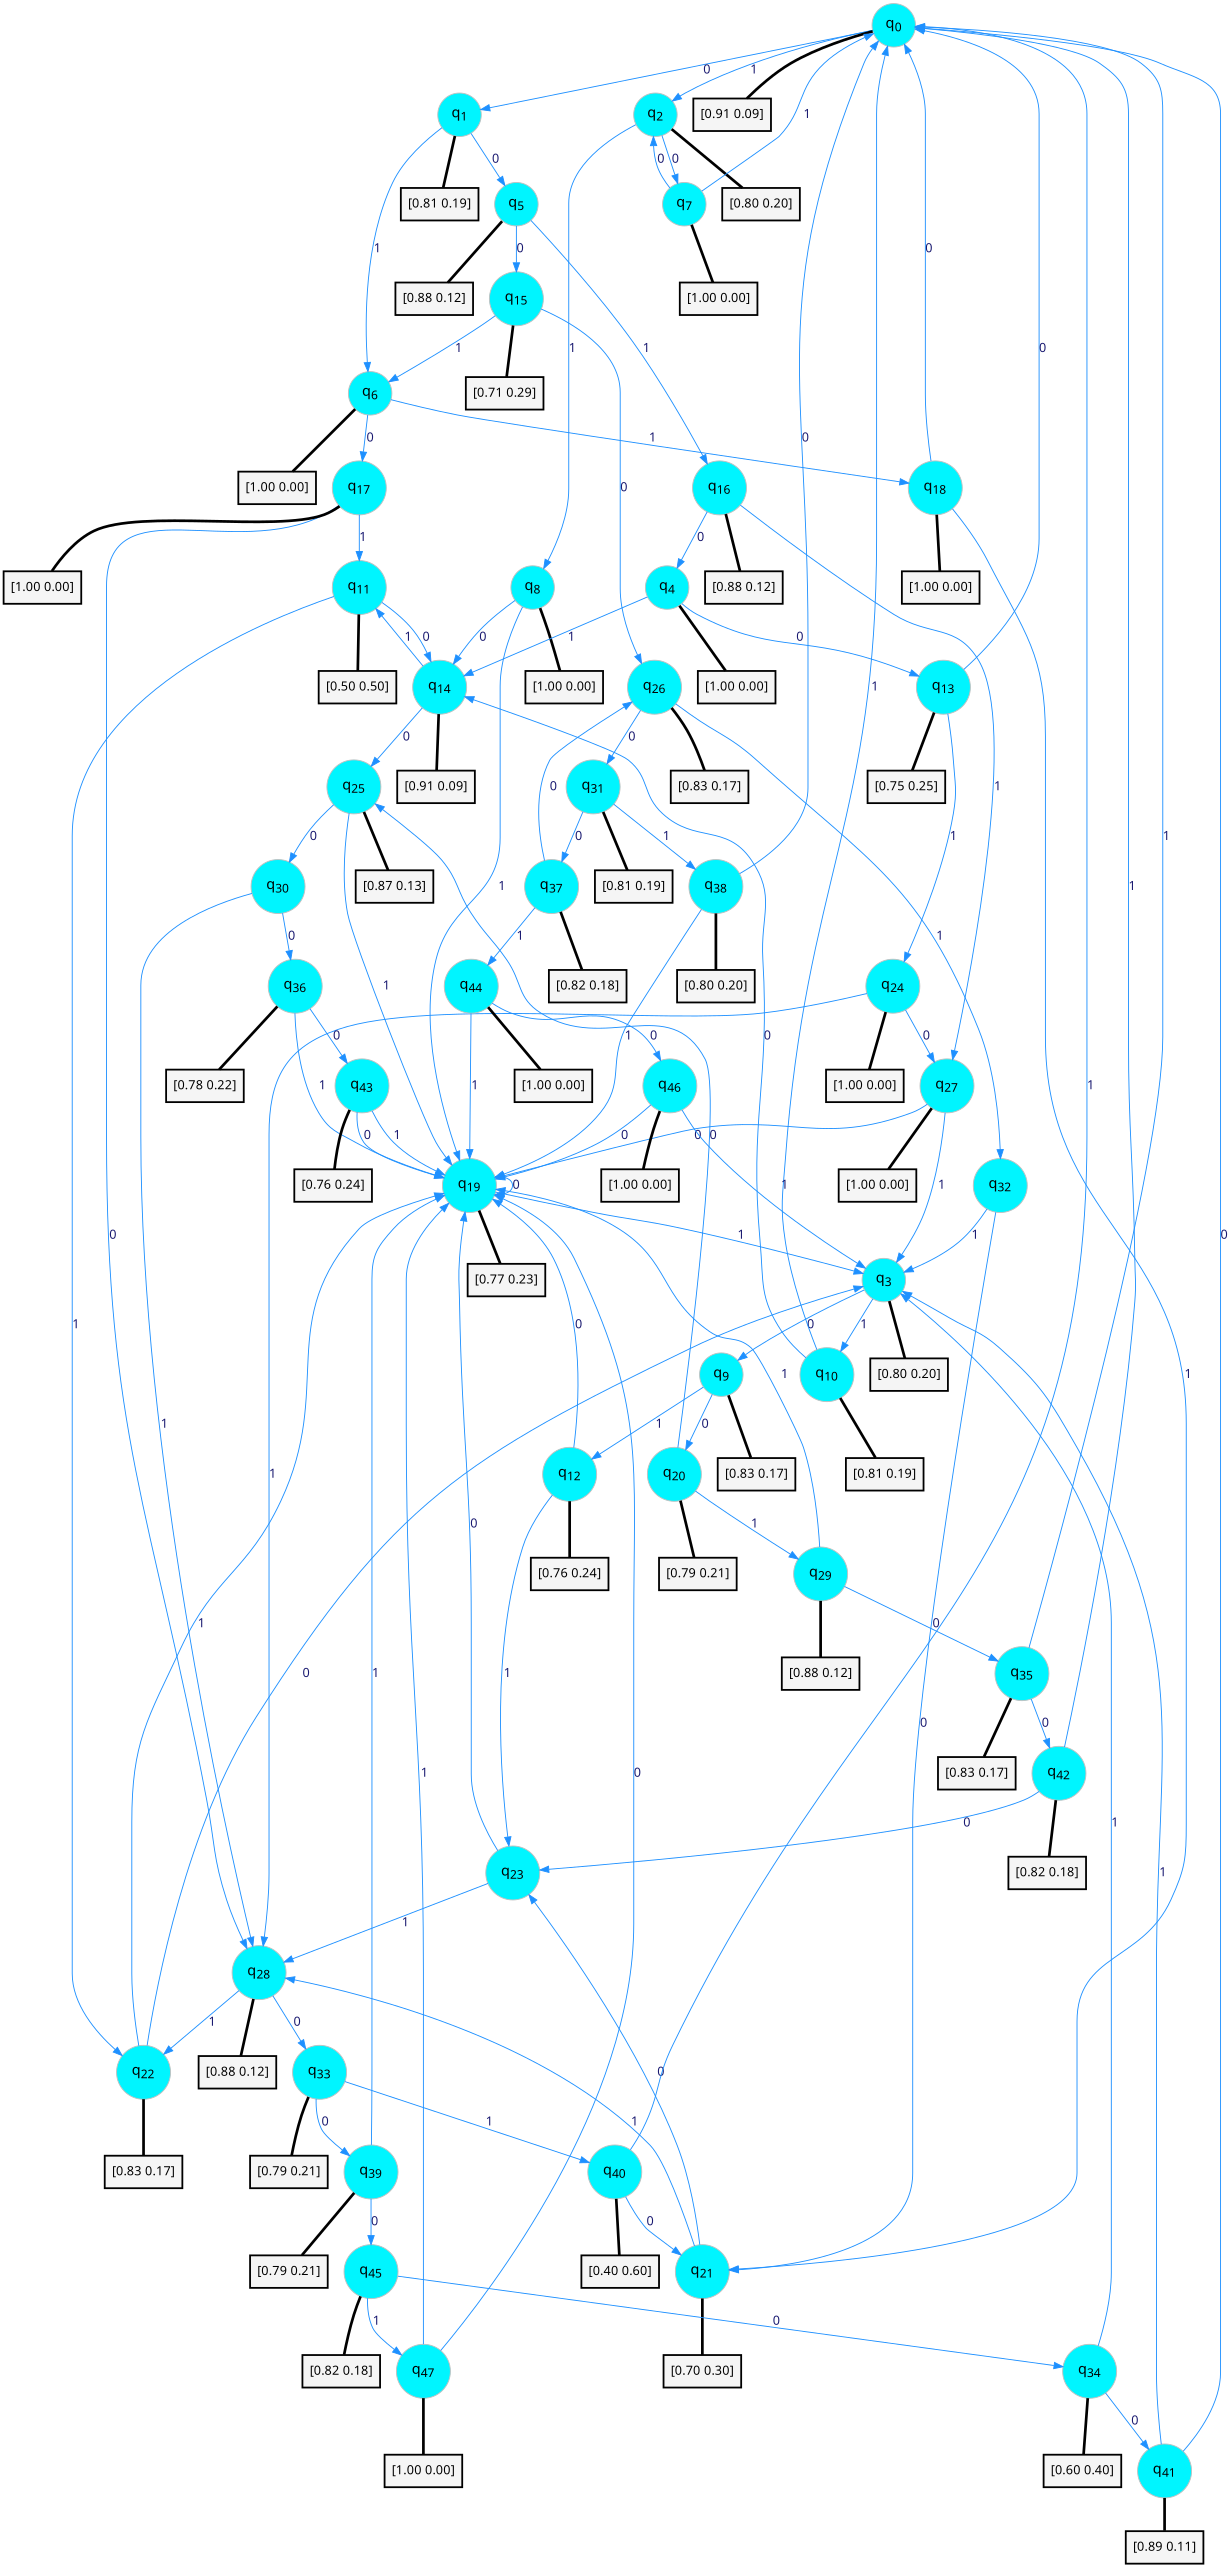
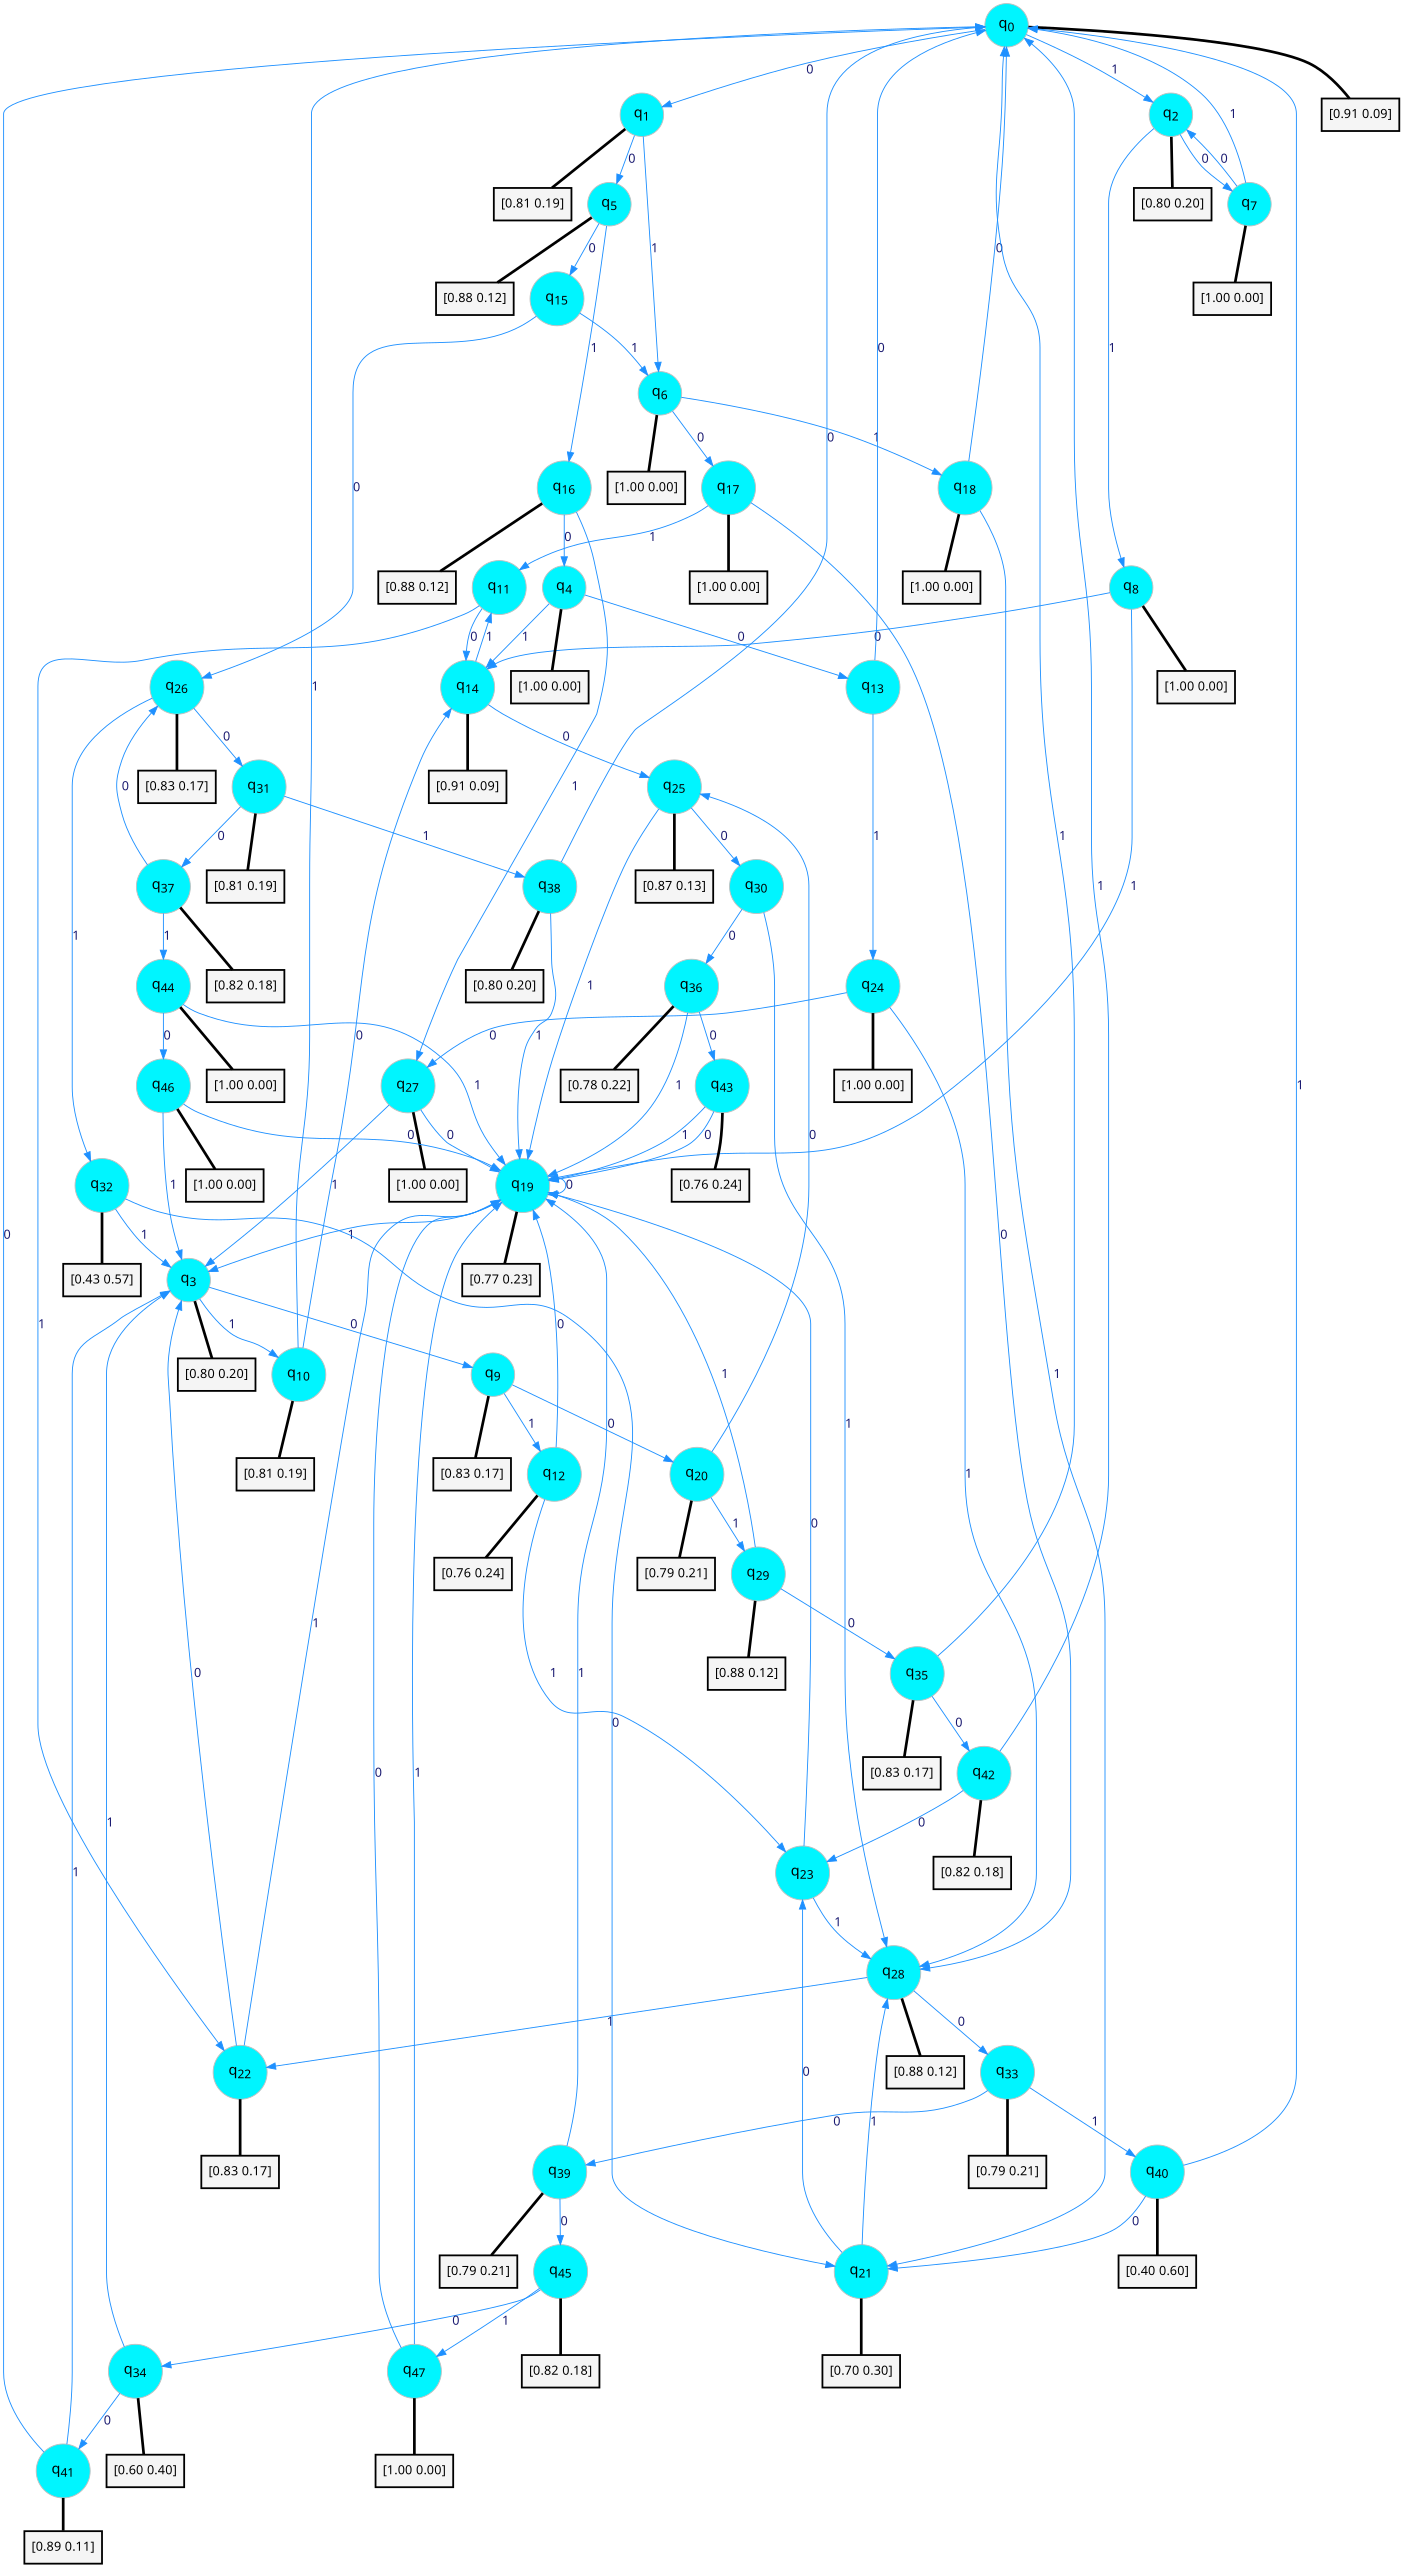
(505, 393) -> none
(358, 687) -> none
(906, 787) -> none
none -> (102, 1280)
